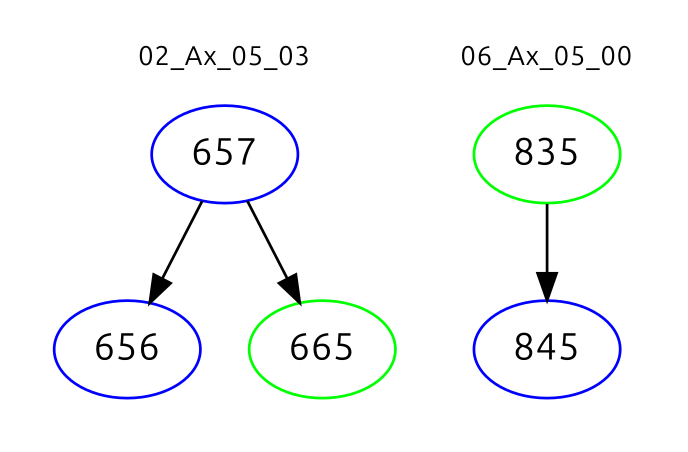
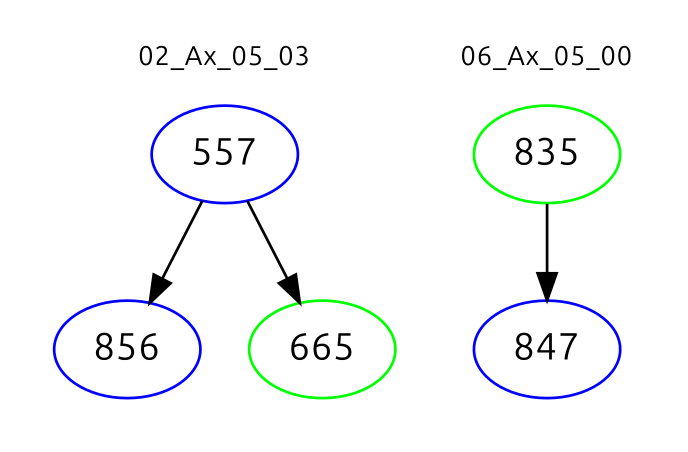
(225, 154) -> (225, 154)
(127, 349) -> (127, 349)
(547, 349) -> (547, 349)
